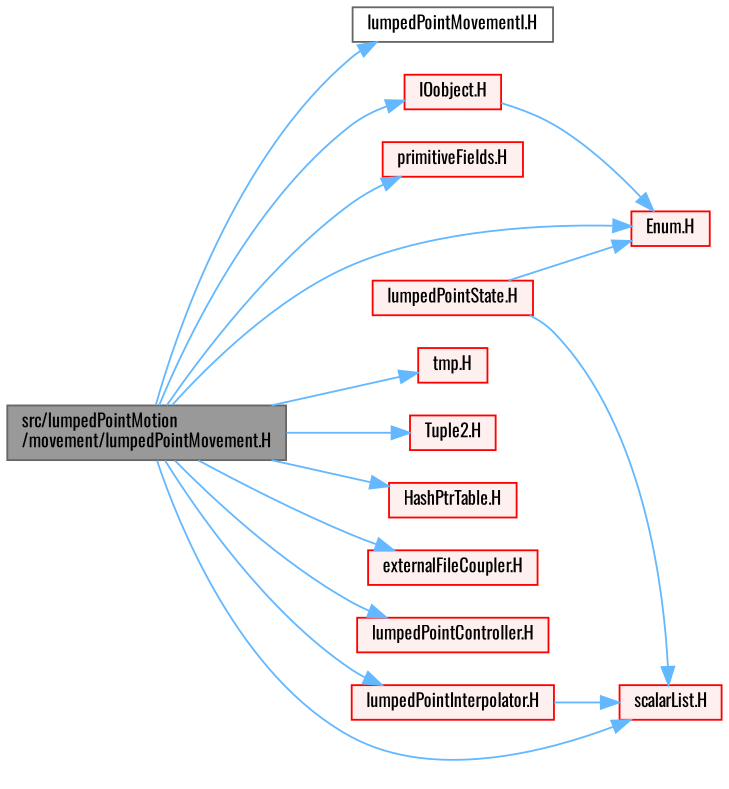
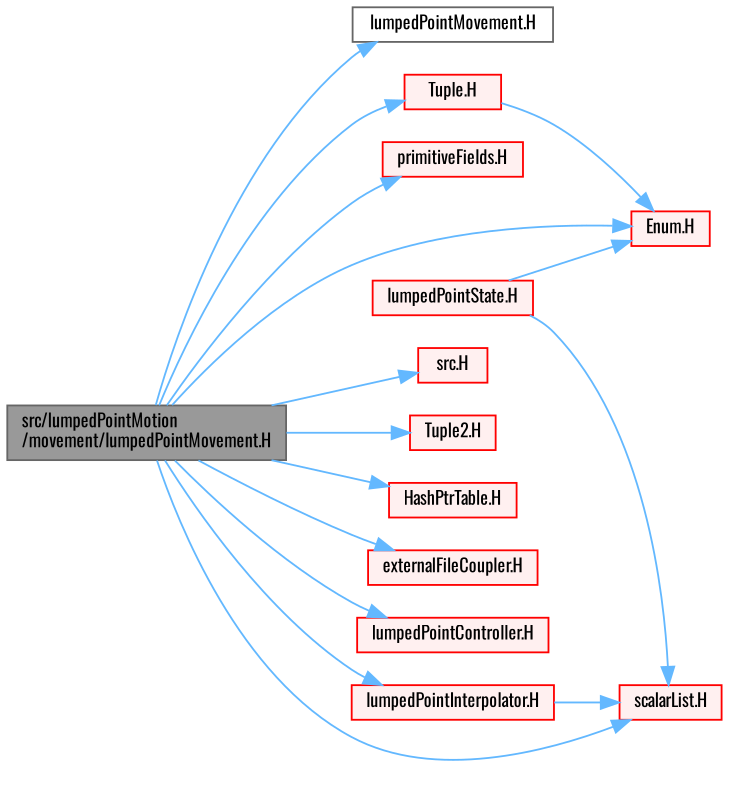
(453, 25) -> (453, 25)
(453, 92) -> (453, 92)
(453, 365) -> (453, 365)
